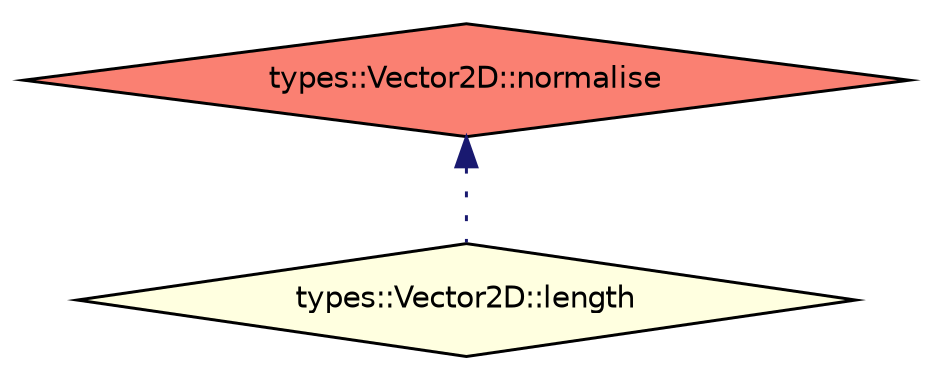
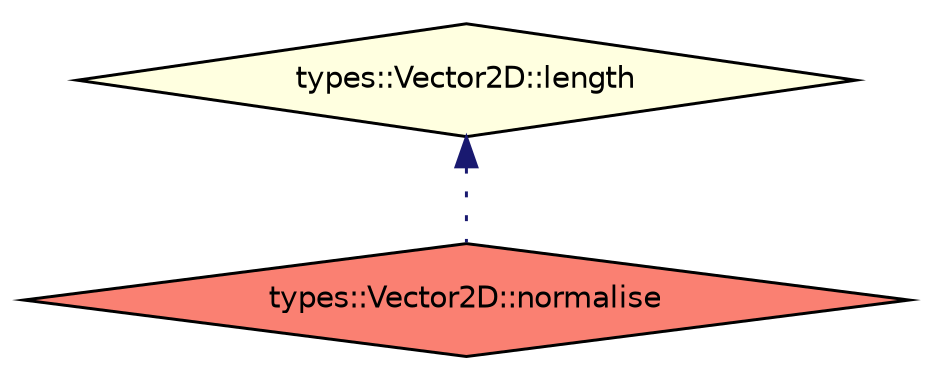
(466, 205) -> (466, 205)
